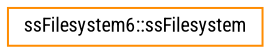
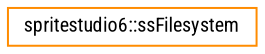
(135, 27) -> (132, 27)
